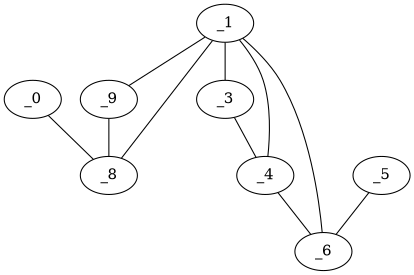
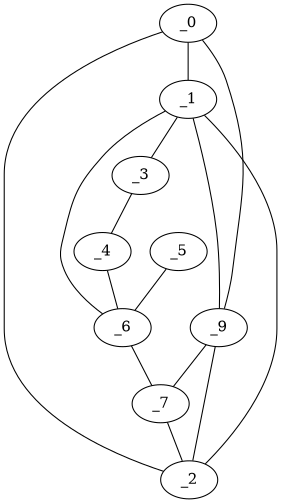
(267, 95) -> (188, 61)
(109, 175) -> (189, 480)
none -> (243, 178)
none -> (161, 404)
